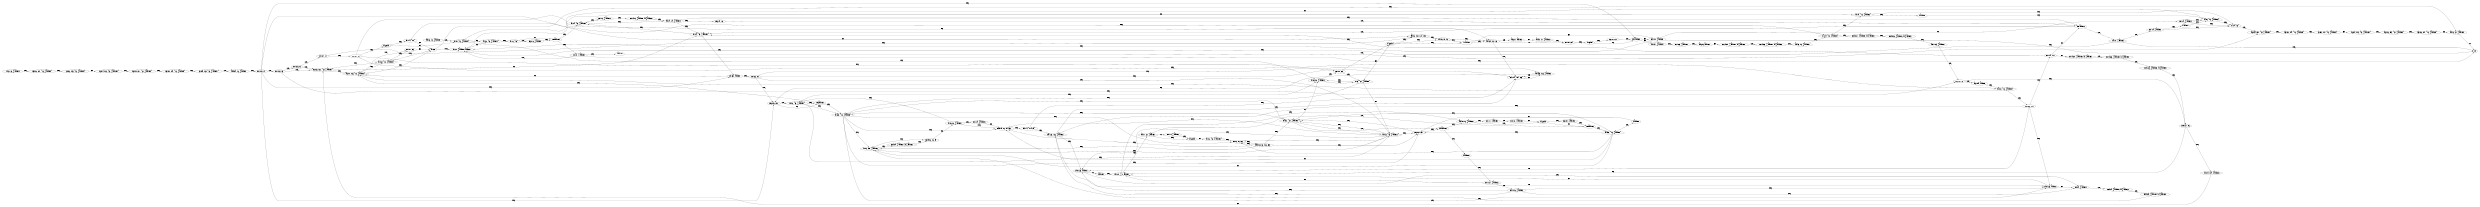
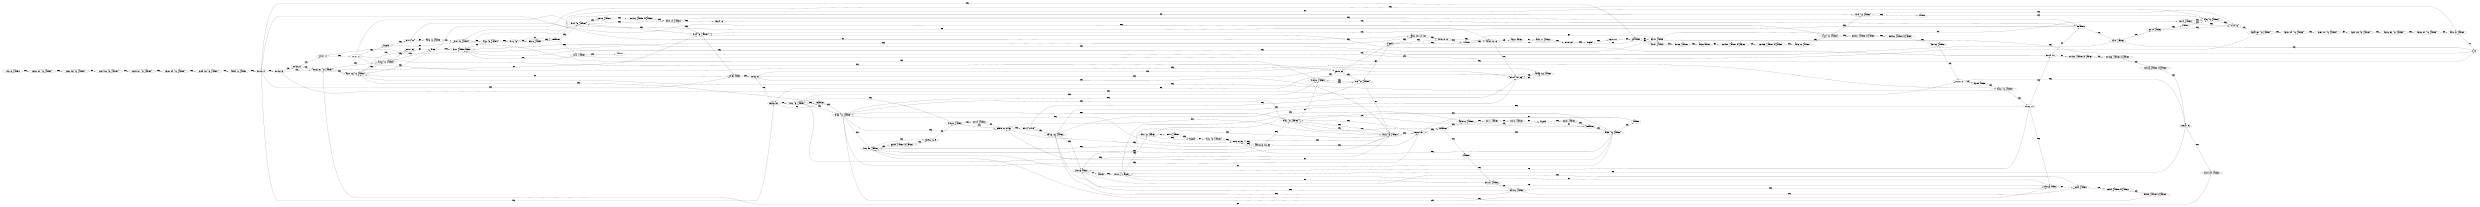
(422, 45) -> (420, 40)
